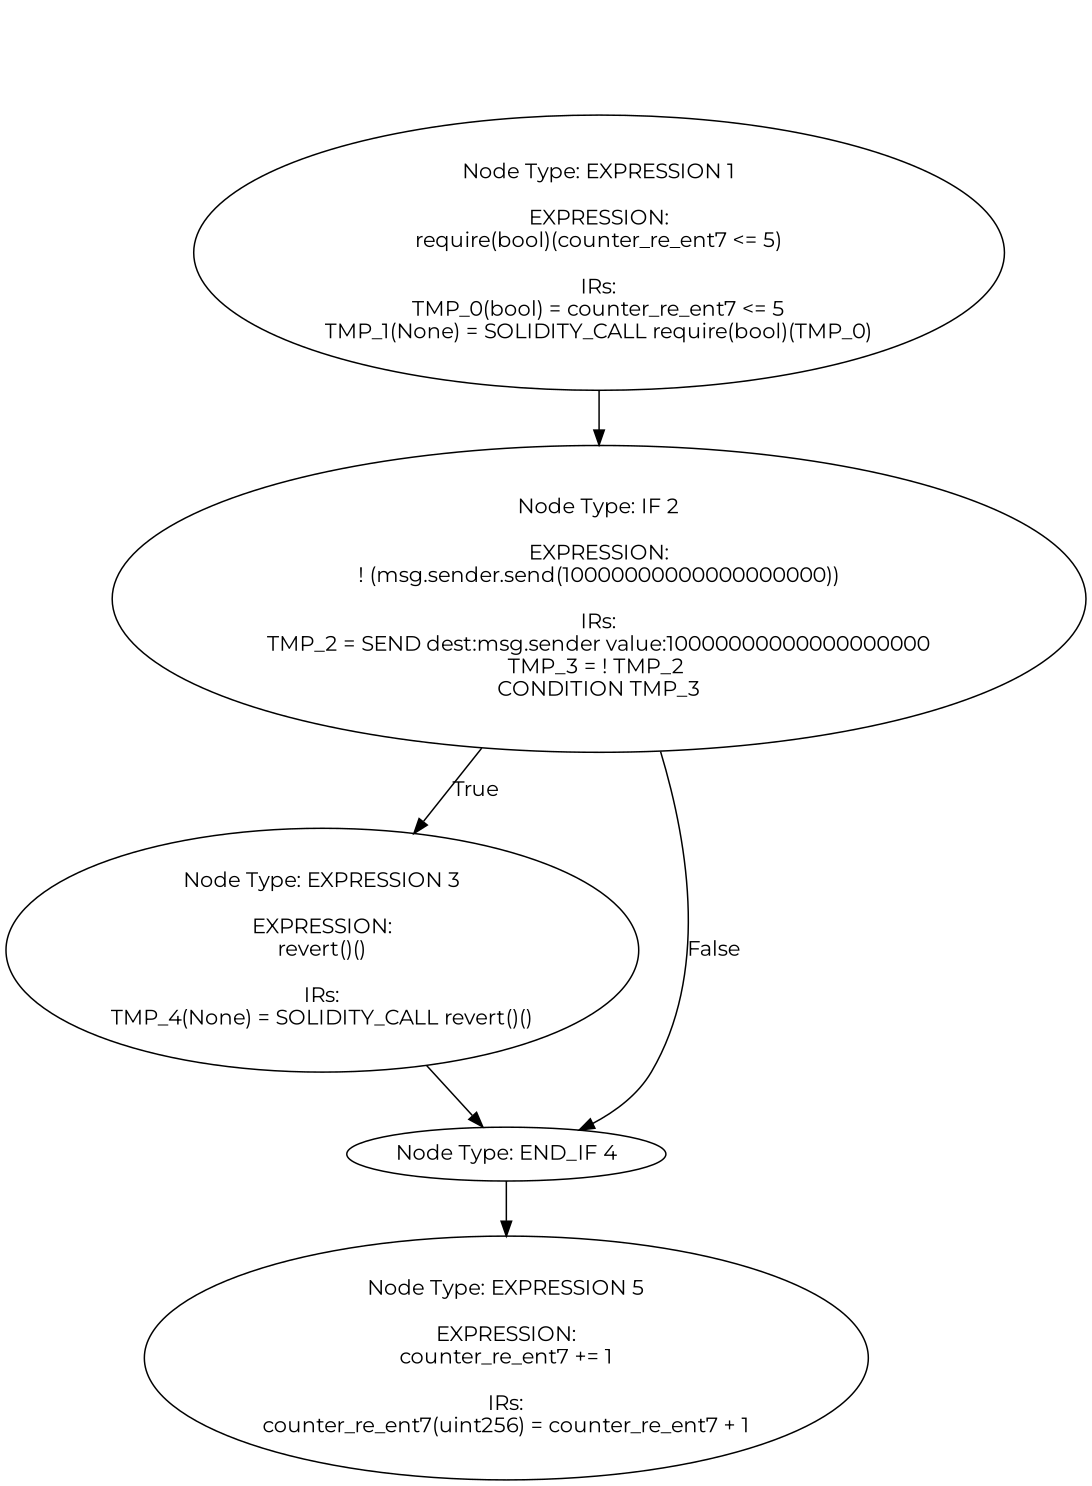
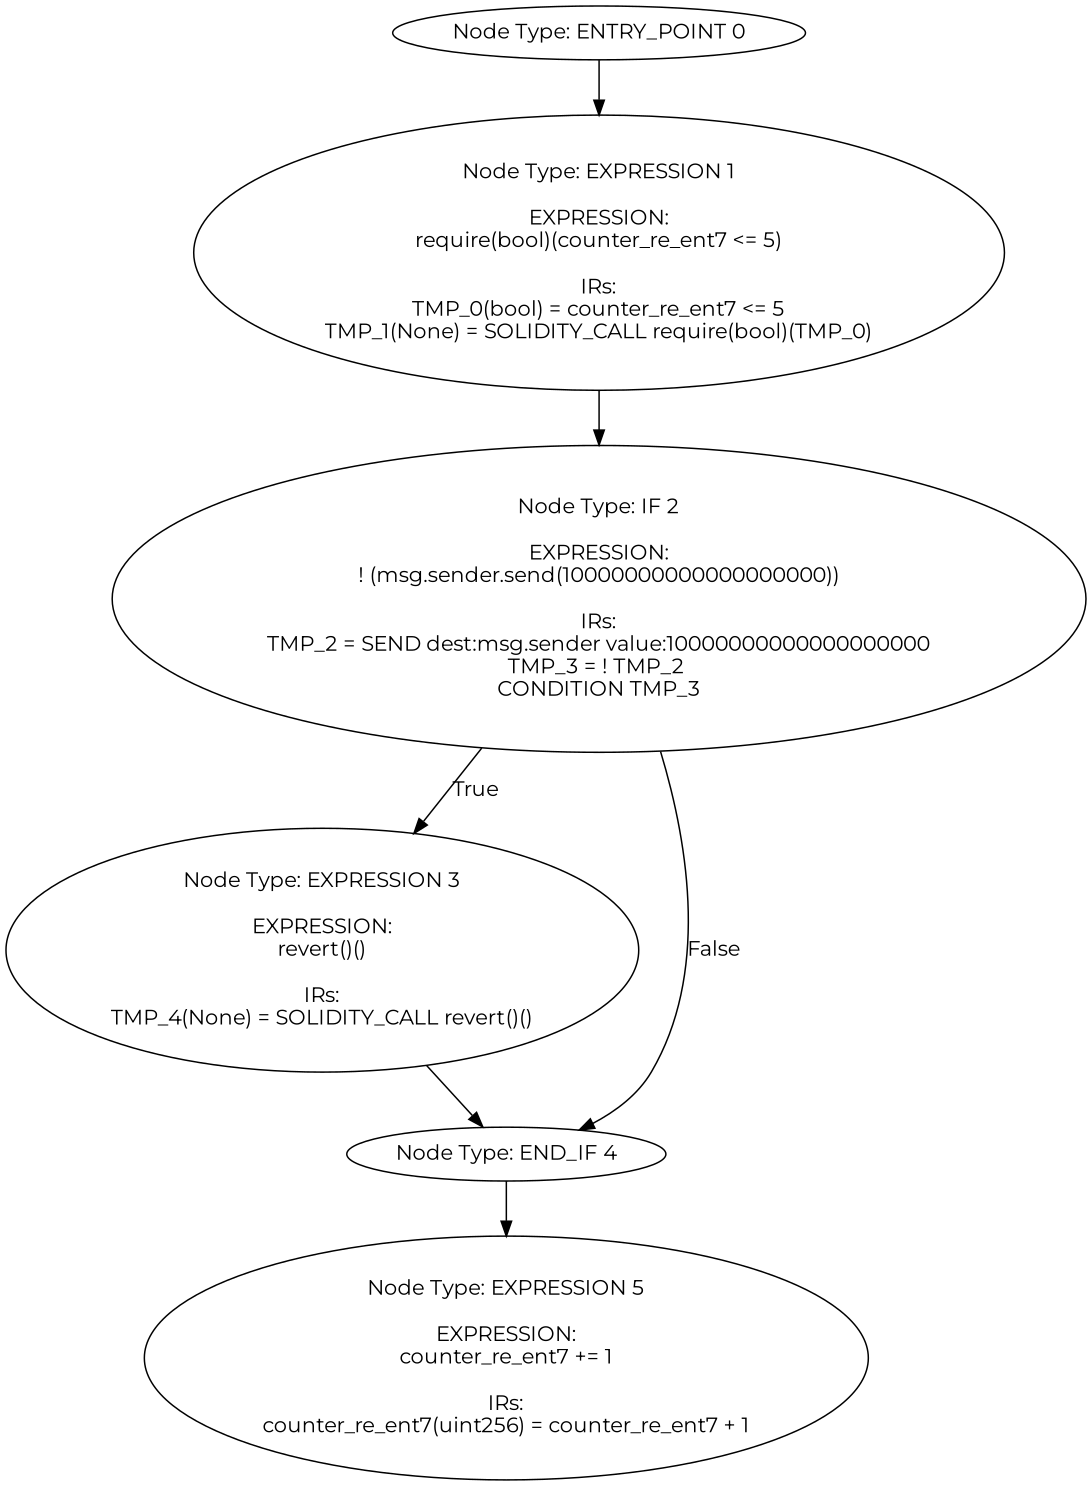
none -> (599, 33)
